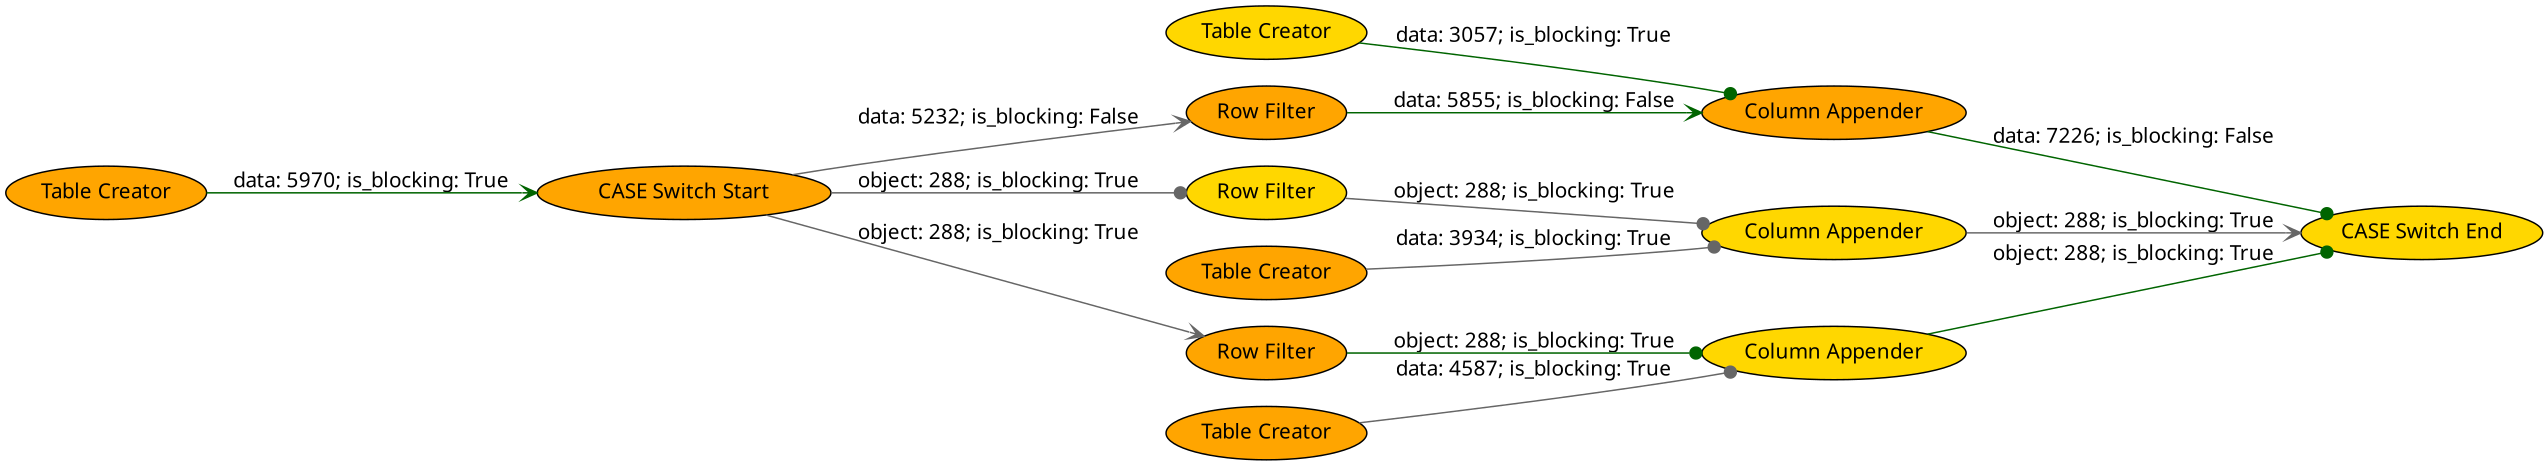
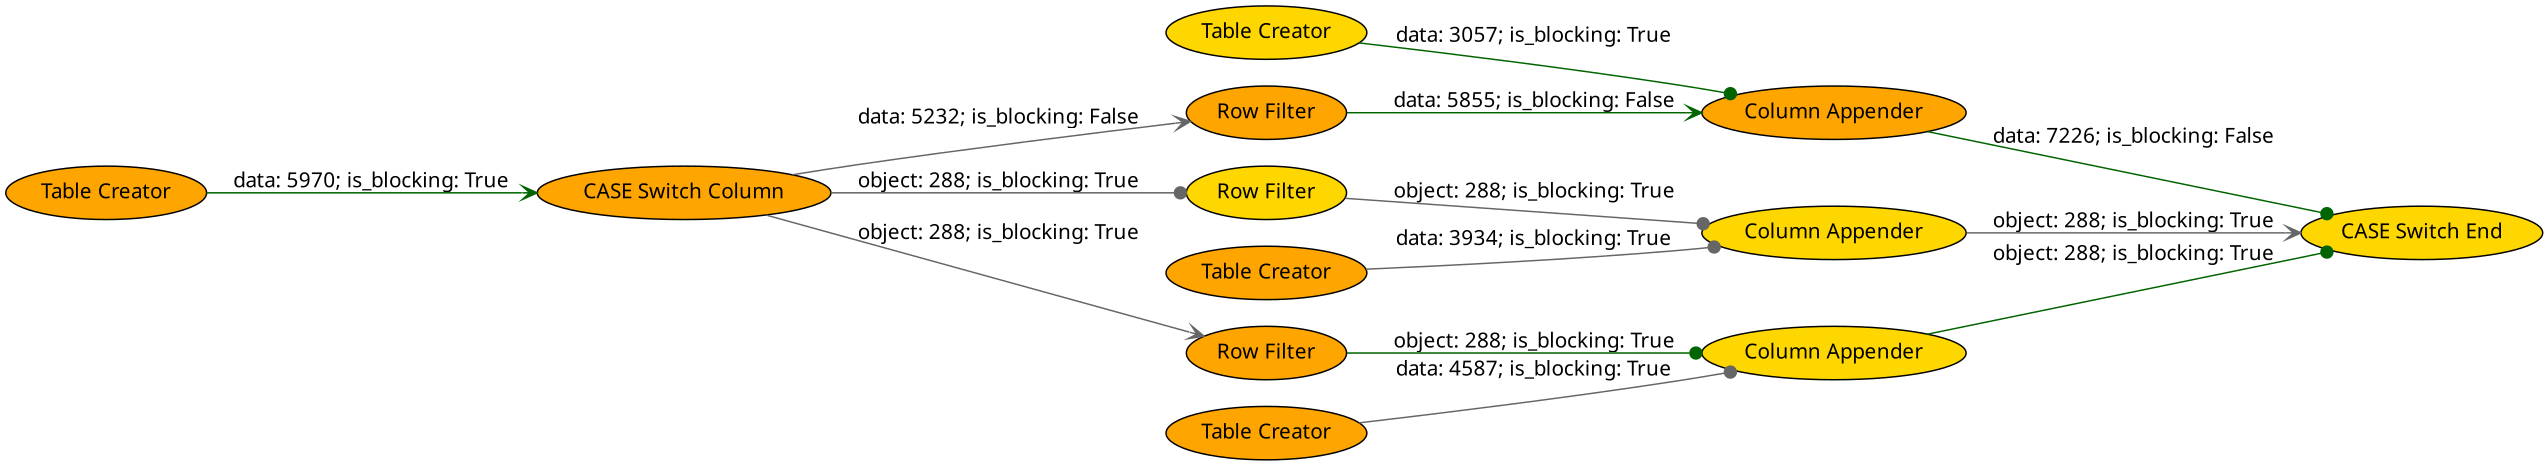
(684, 193) -> (684, 193)
